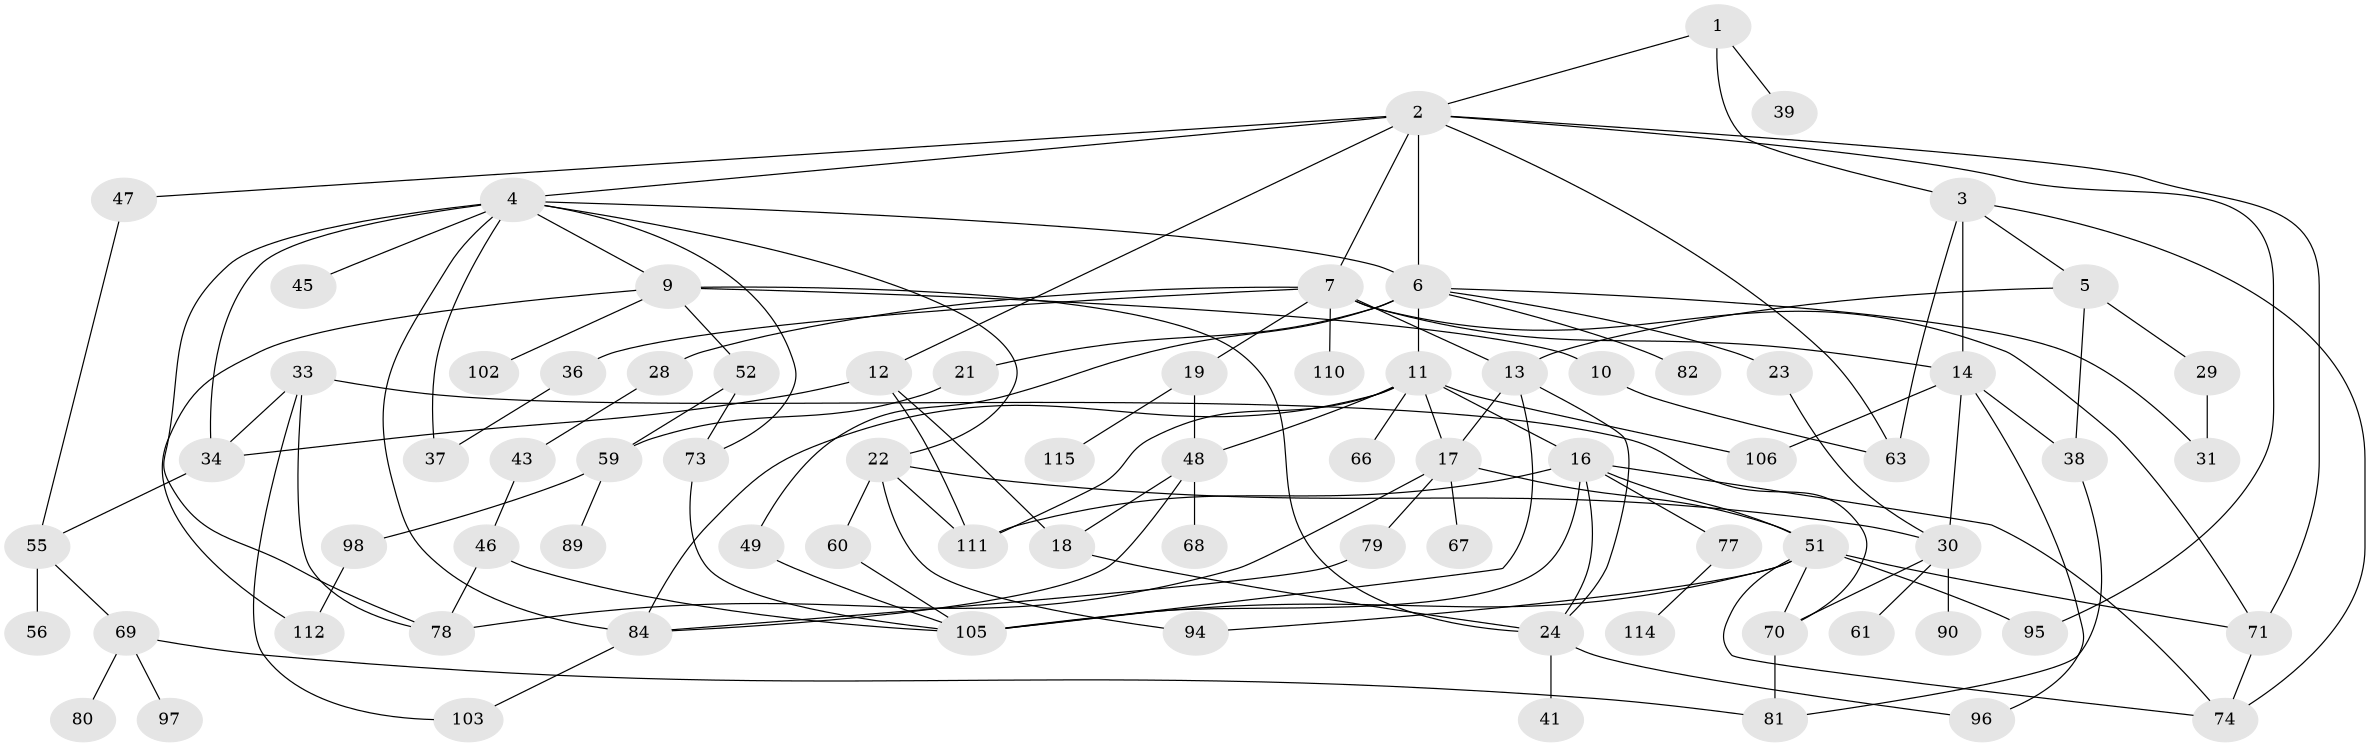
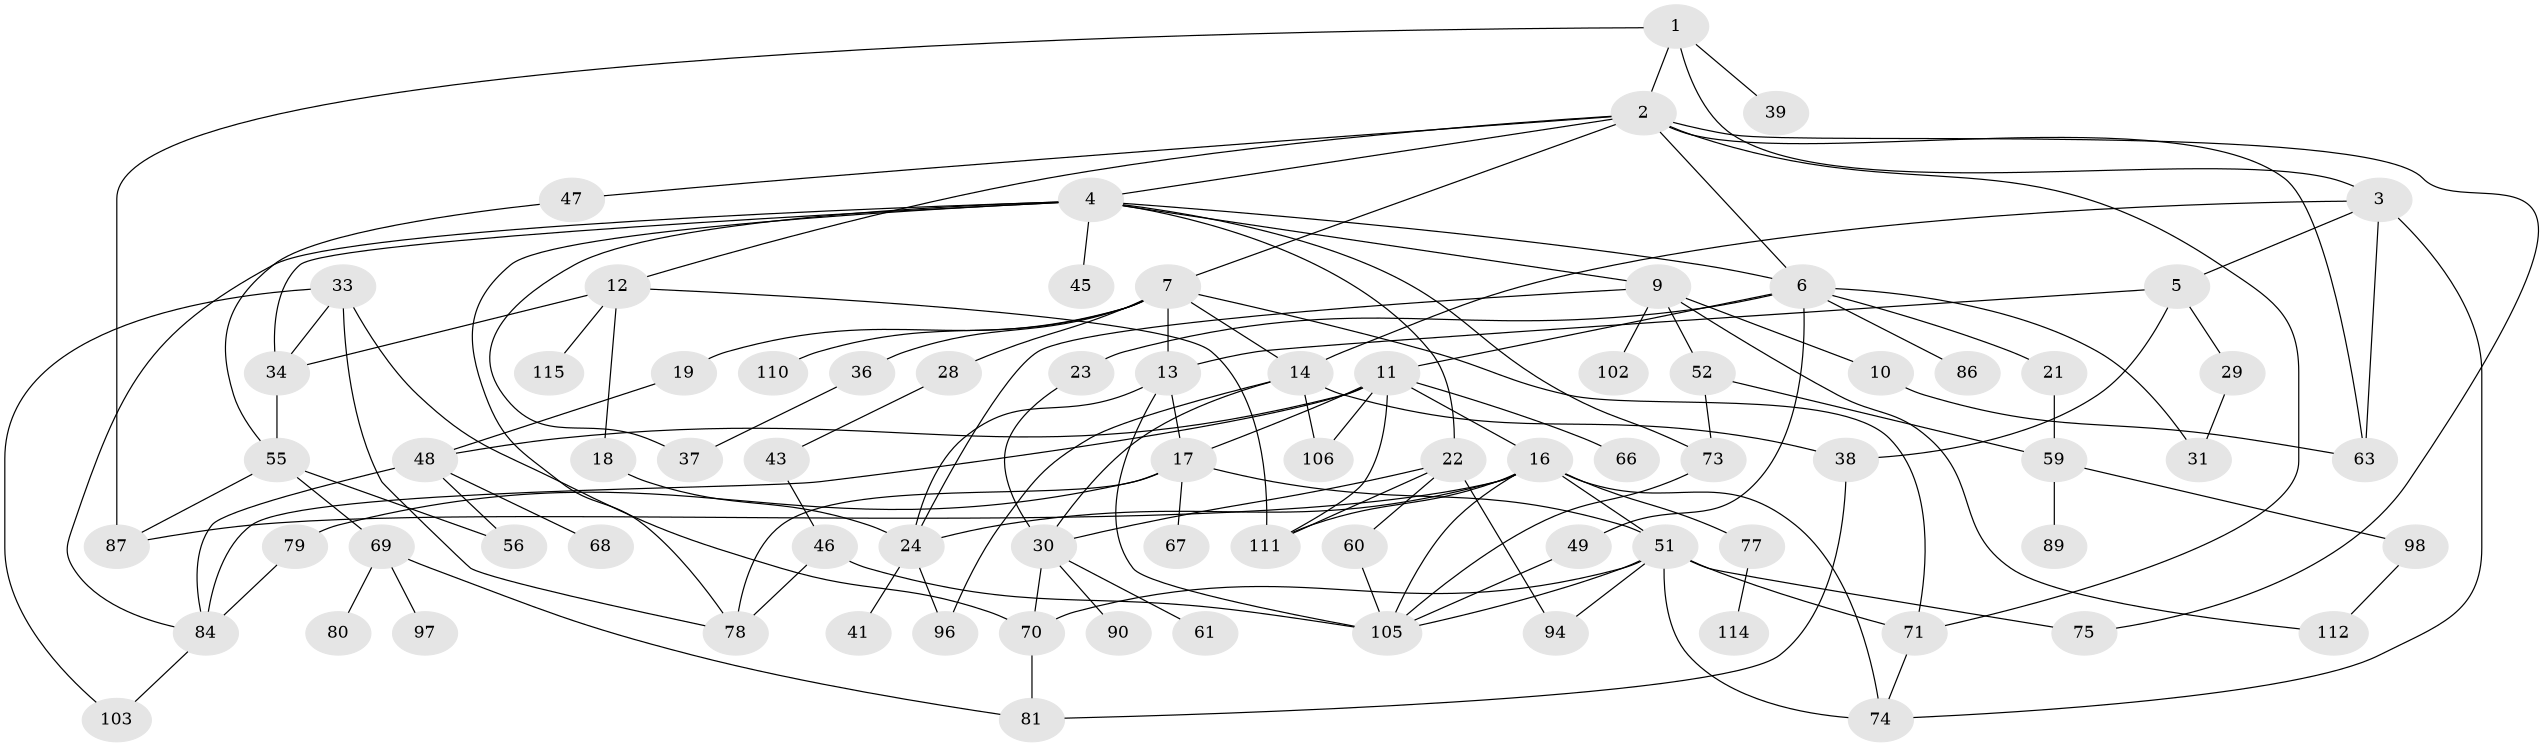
(1688, 373) -> (1968, 373)
(1123, 419) -> (584, 330)
(1113, 513) -> (475, 508)
none -> (117, 547)
(2035, 633) -> (2084, 633)
